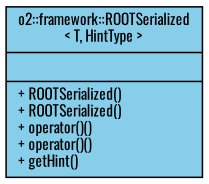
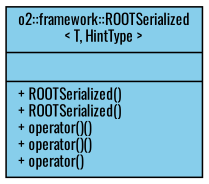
(49, 162) -> (51, 162)
